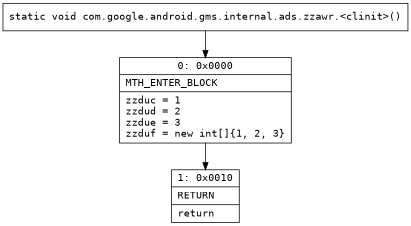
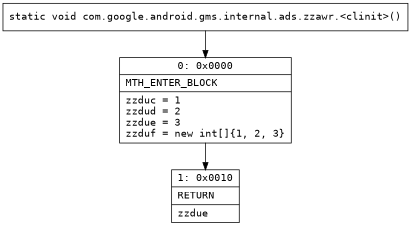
(196, 213) -> (193, 213)
